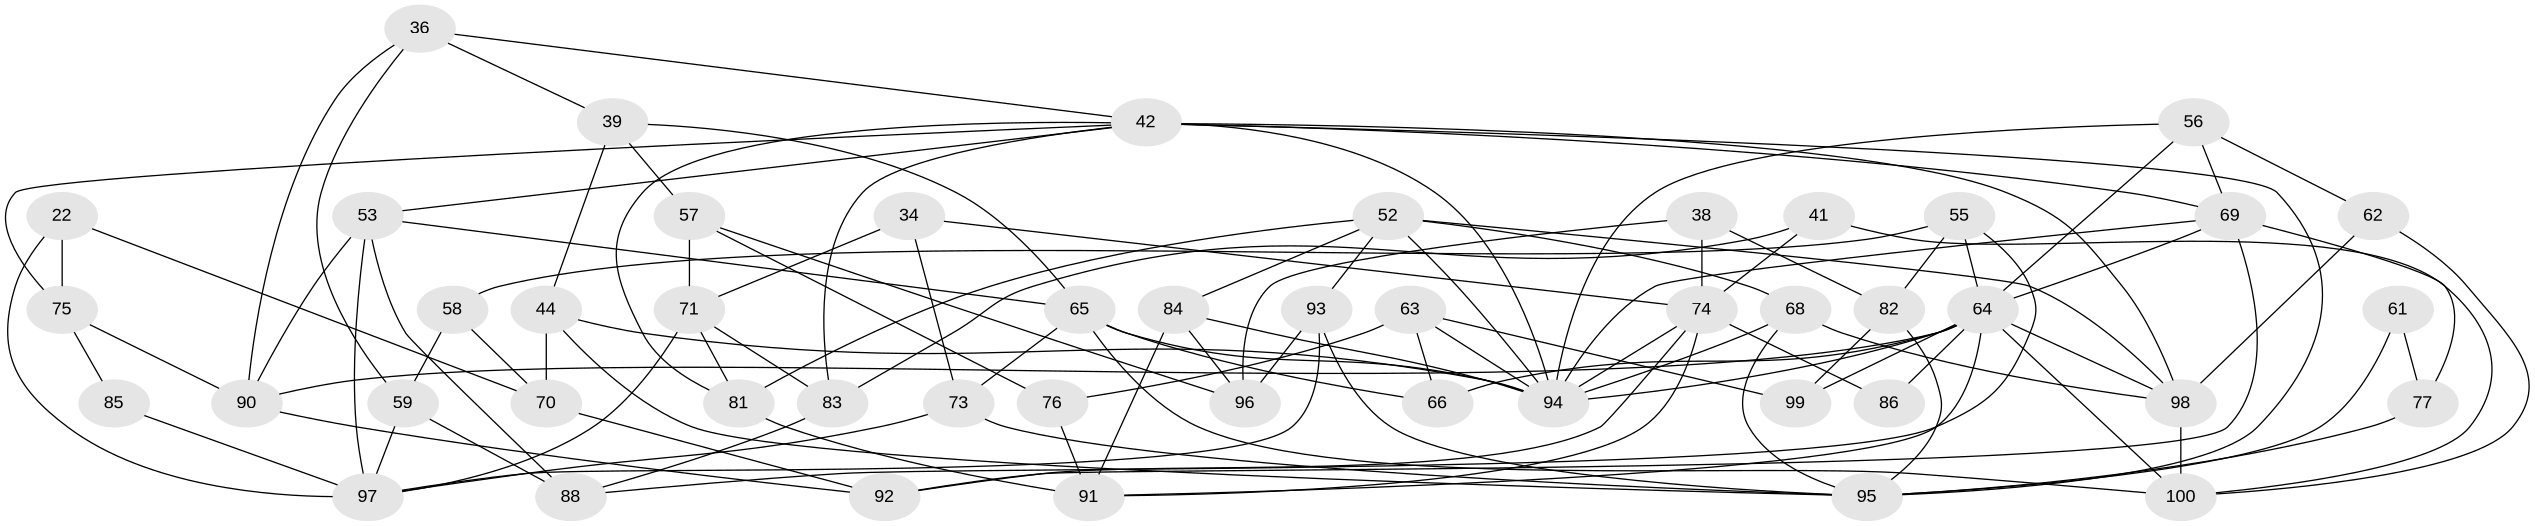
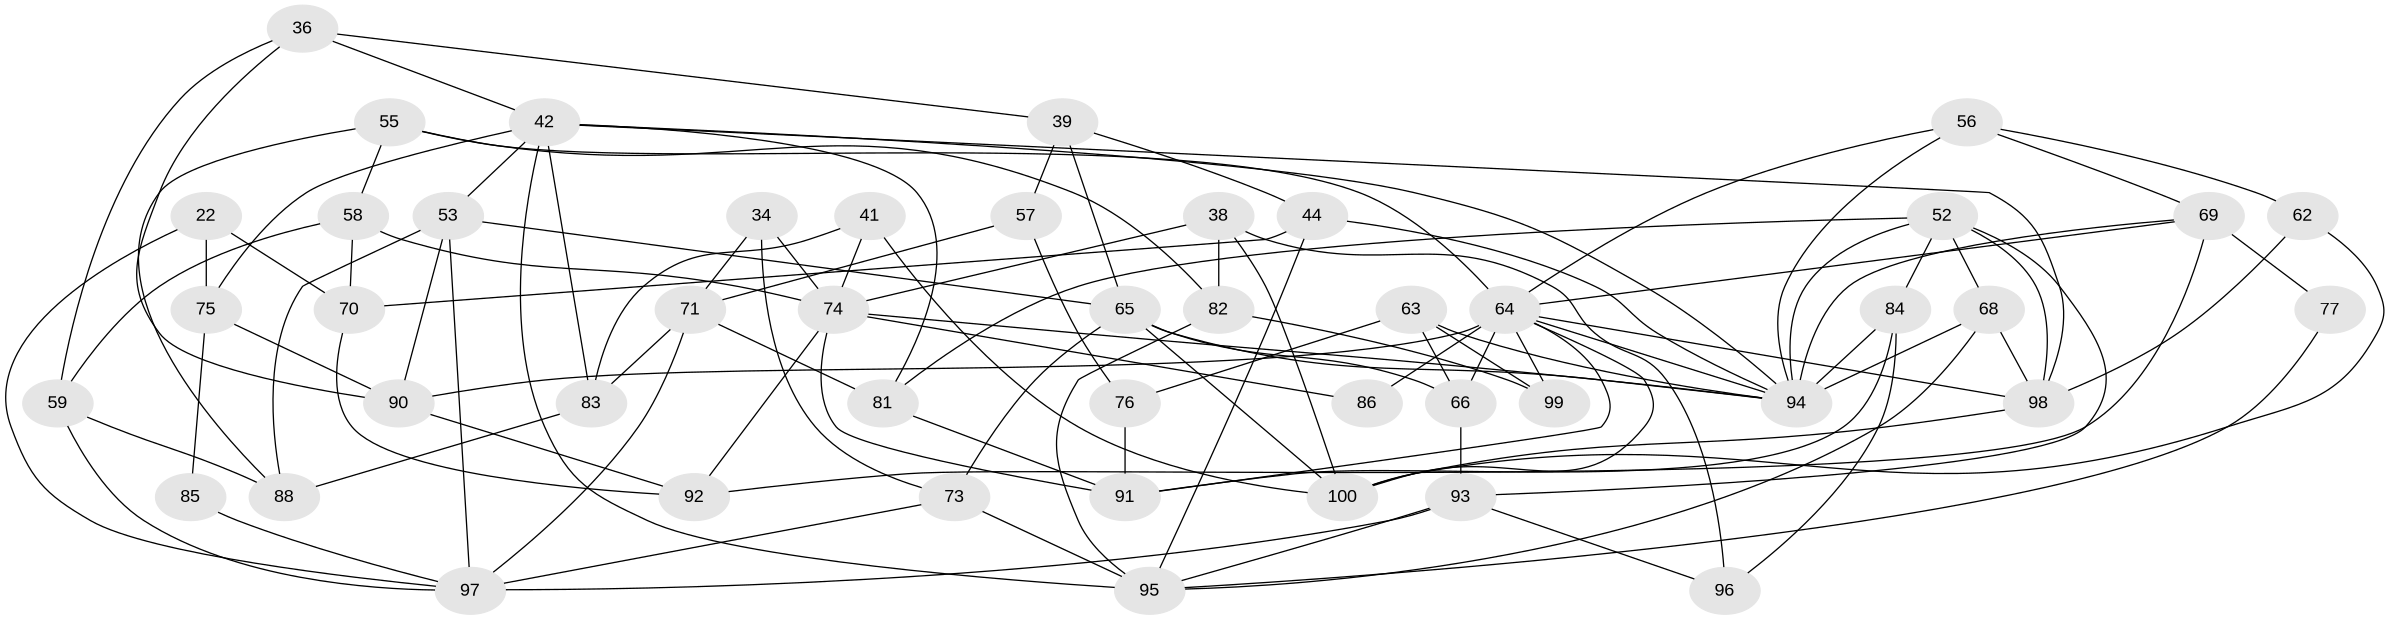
(1691, 148) -> none
none -> (590, 270)
(2398, 310) -> none
(967, 311) -> none
none -> (1288, 340)
none -> (1461, 441)
